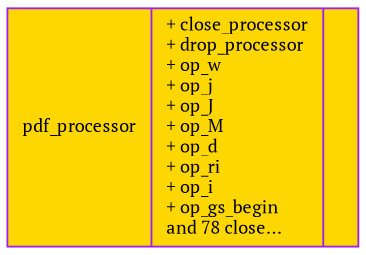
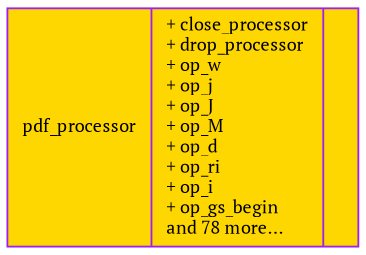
(225, 228) -> (225, 228)
